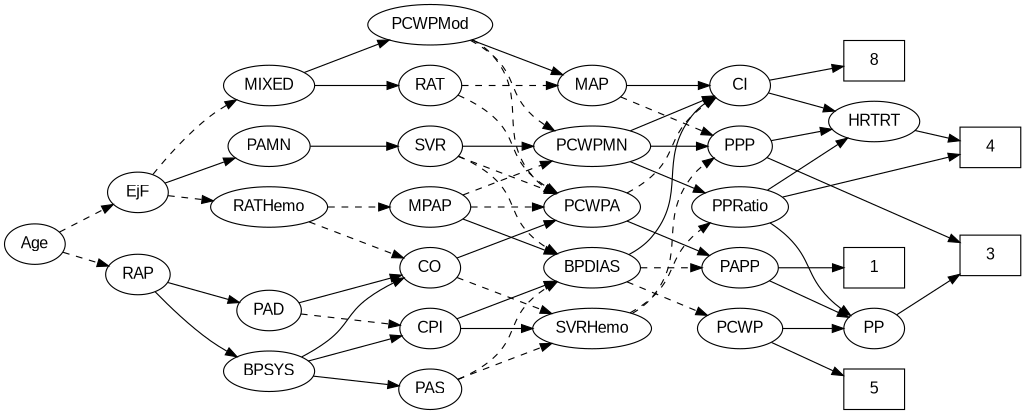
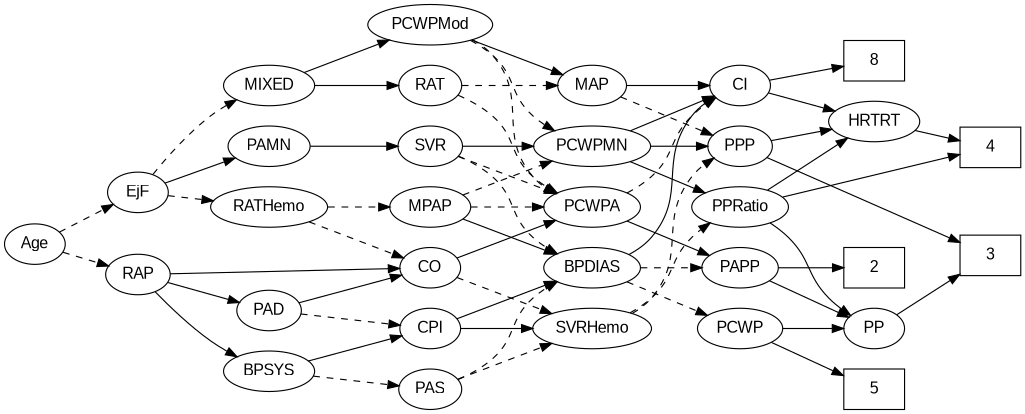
(874, 268) -> (874, 268)
(342, 327) -> (279, 271)
(350, 380) -> (350, 380)
